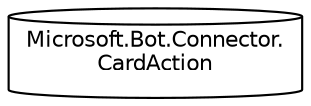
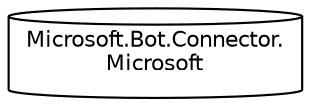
(155, 53) -> (155, 53)
